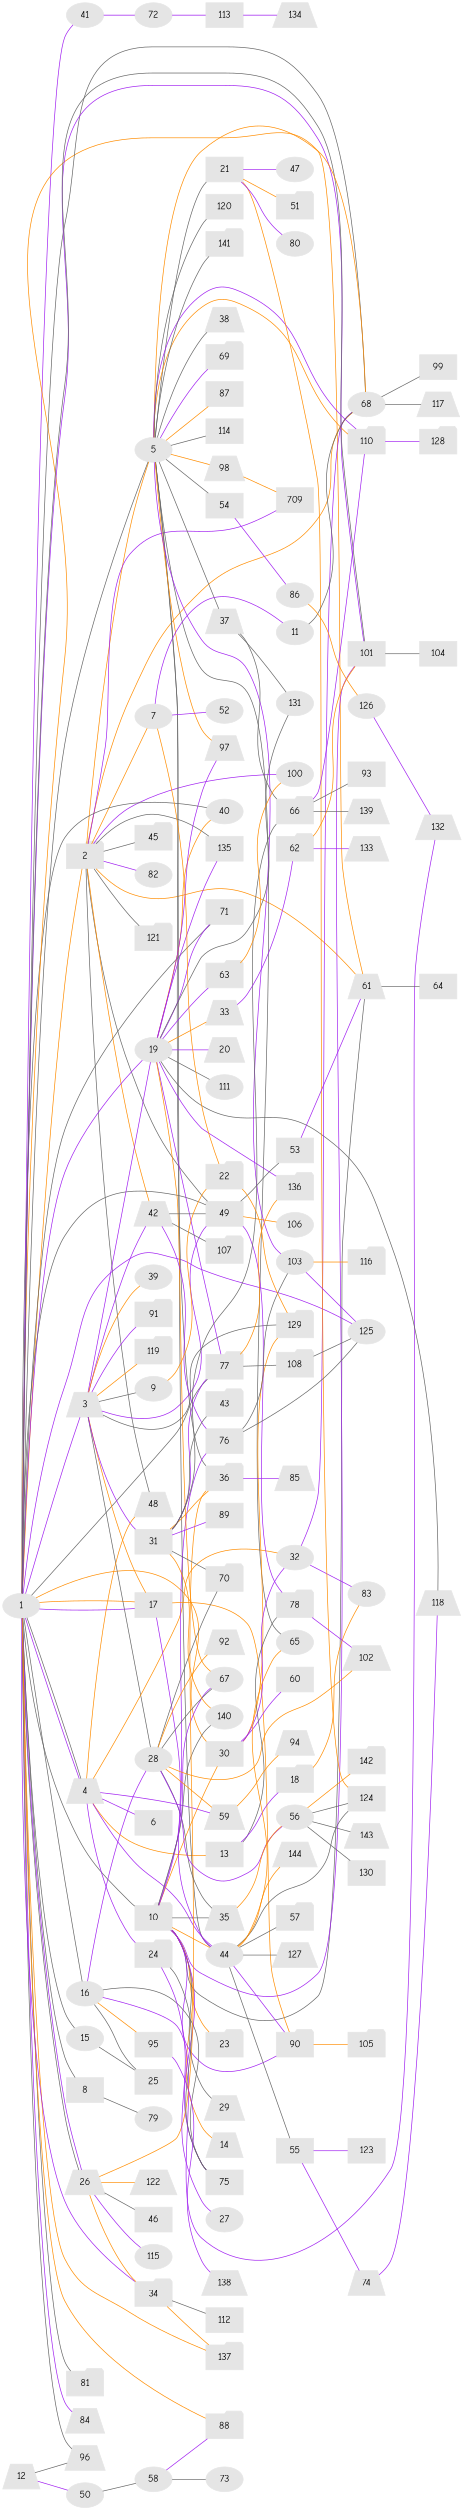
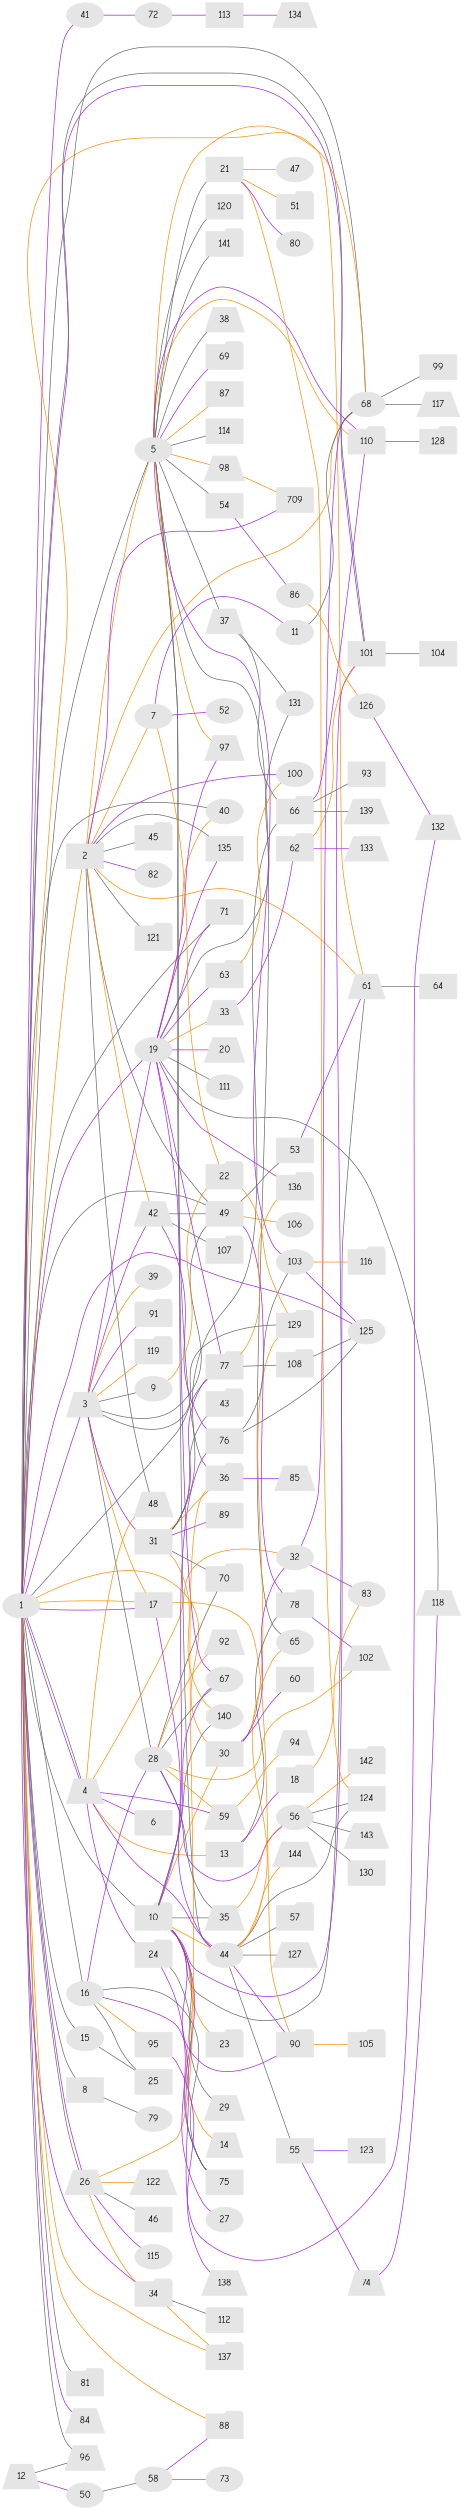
(260, 169) -> (260, 169)
(199, 1337) -> (199, 1337)
(181, 1368) -> (181, 1368)
